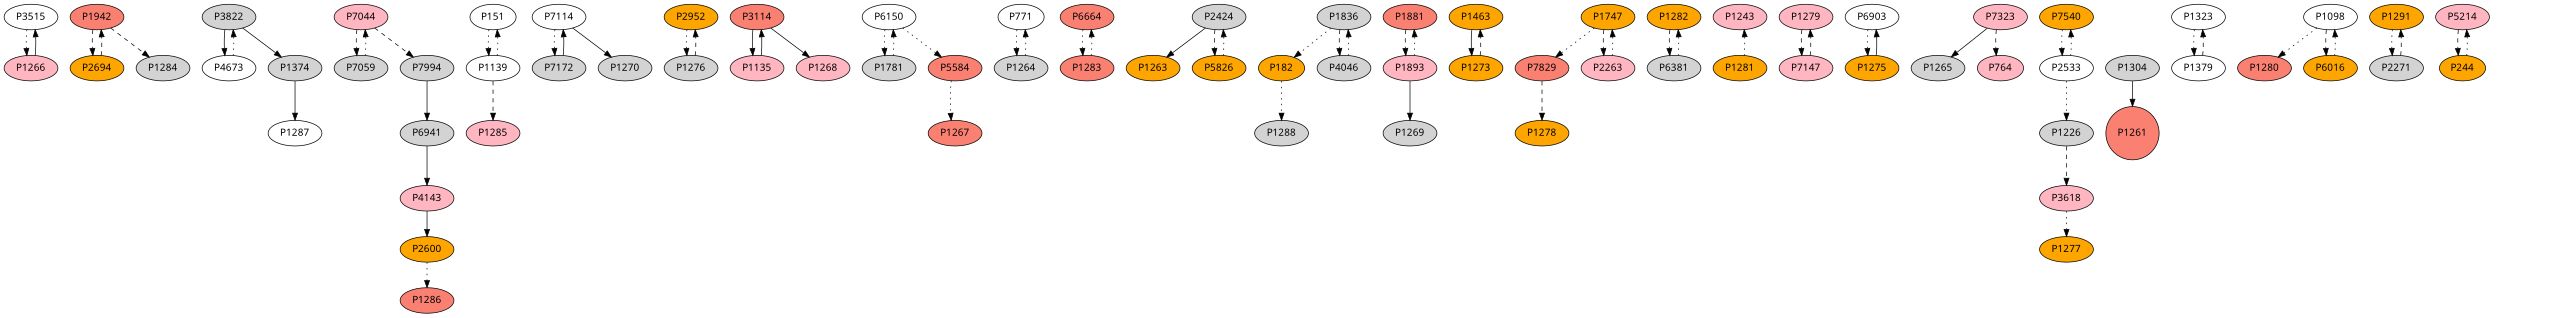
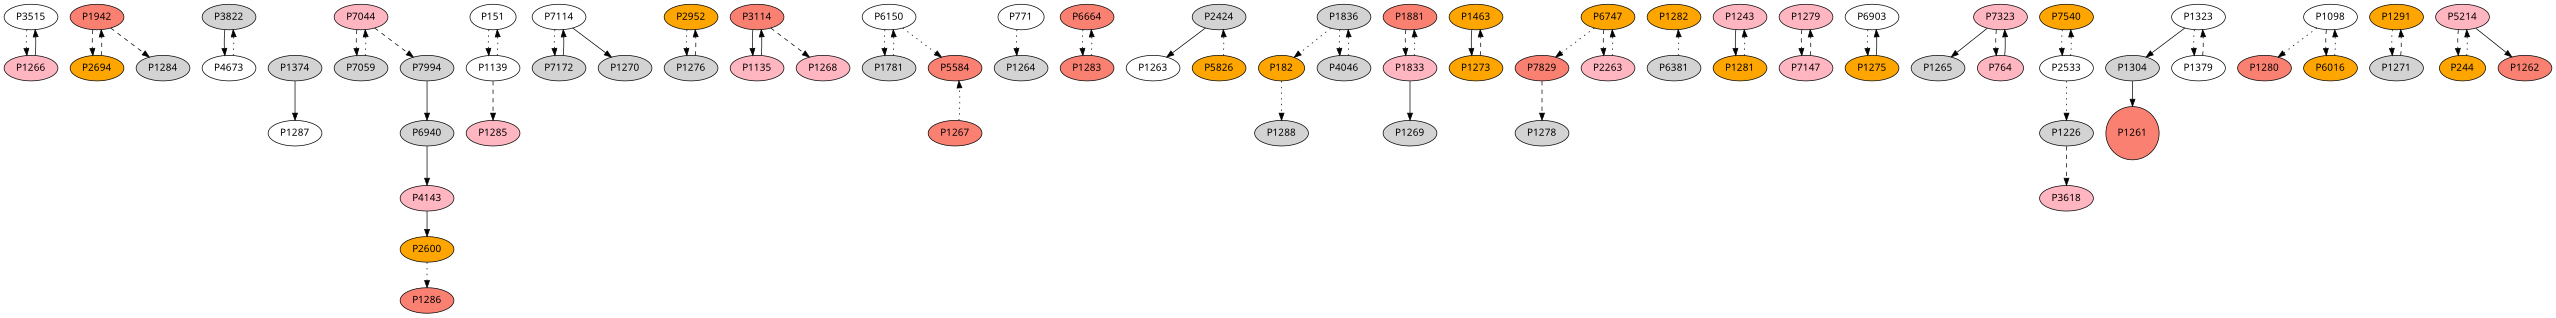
(1608, 17) -> (1608, 17)
(1214, 39) -> none
(1339, 39) -> (1339, 39)
(1669, 39) -> none
none -> (1735, 39)
(259, 40) -> none
(787, 40) -> (787, 40)
none -> (2168, 40)
(1026, 46) -> none
none -> (2005, 46)
(1153, 68) -> (1153, 68)
(1410, 68) -> (1410, 68)
(2397, 68) -> (2397, 68)
none -> (2525, 68)
(950, 97) -> (960, 104)
(427, 133) -> (427, 133)
(1542, 133) -> (1542, 133)
(2066, 249) -> none
